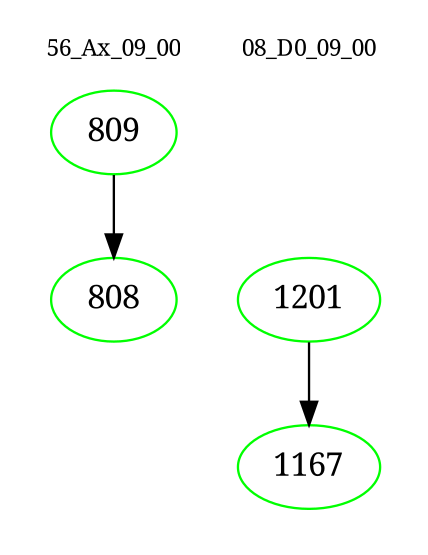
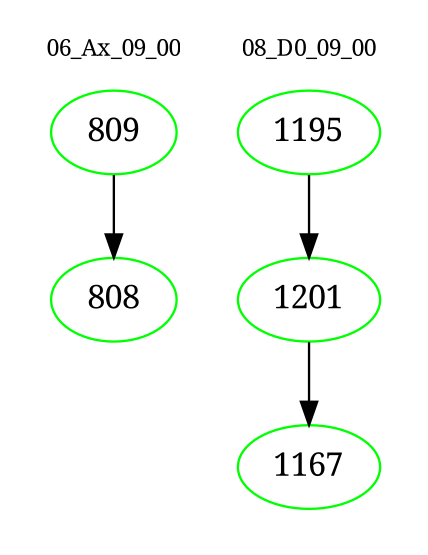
(114, 50) -> (114, 50)
none -> (309, 132)
